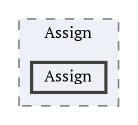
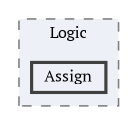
(69, 34) -> (69, 34)
